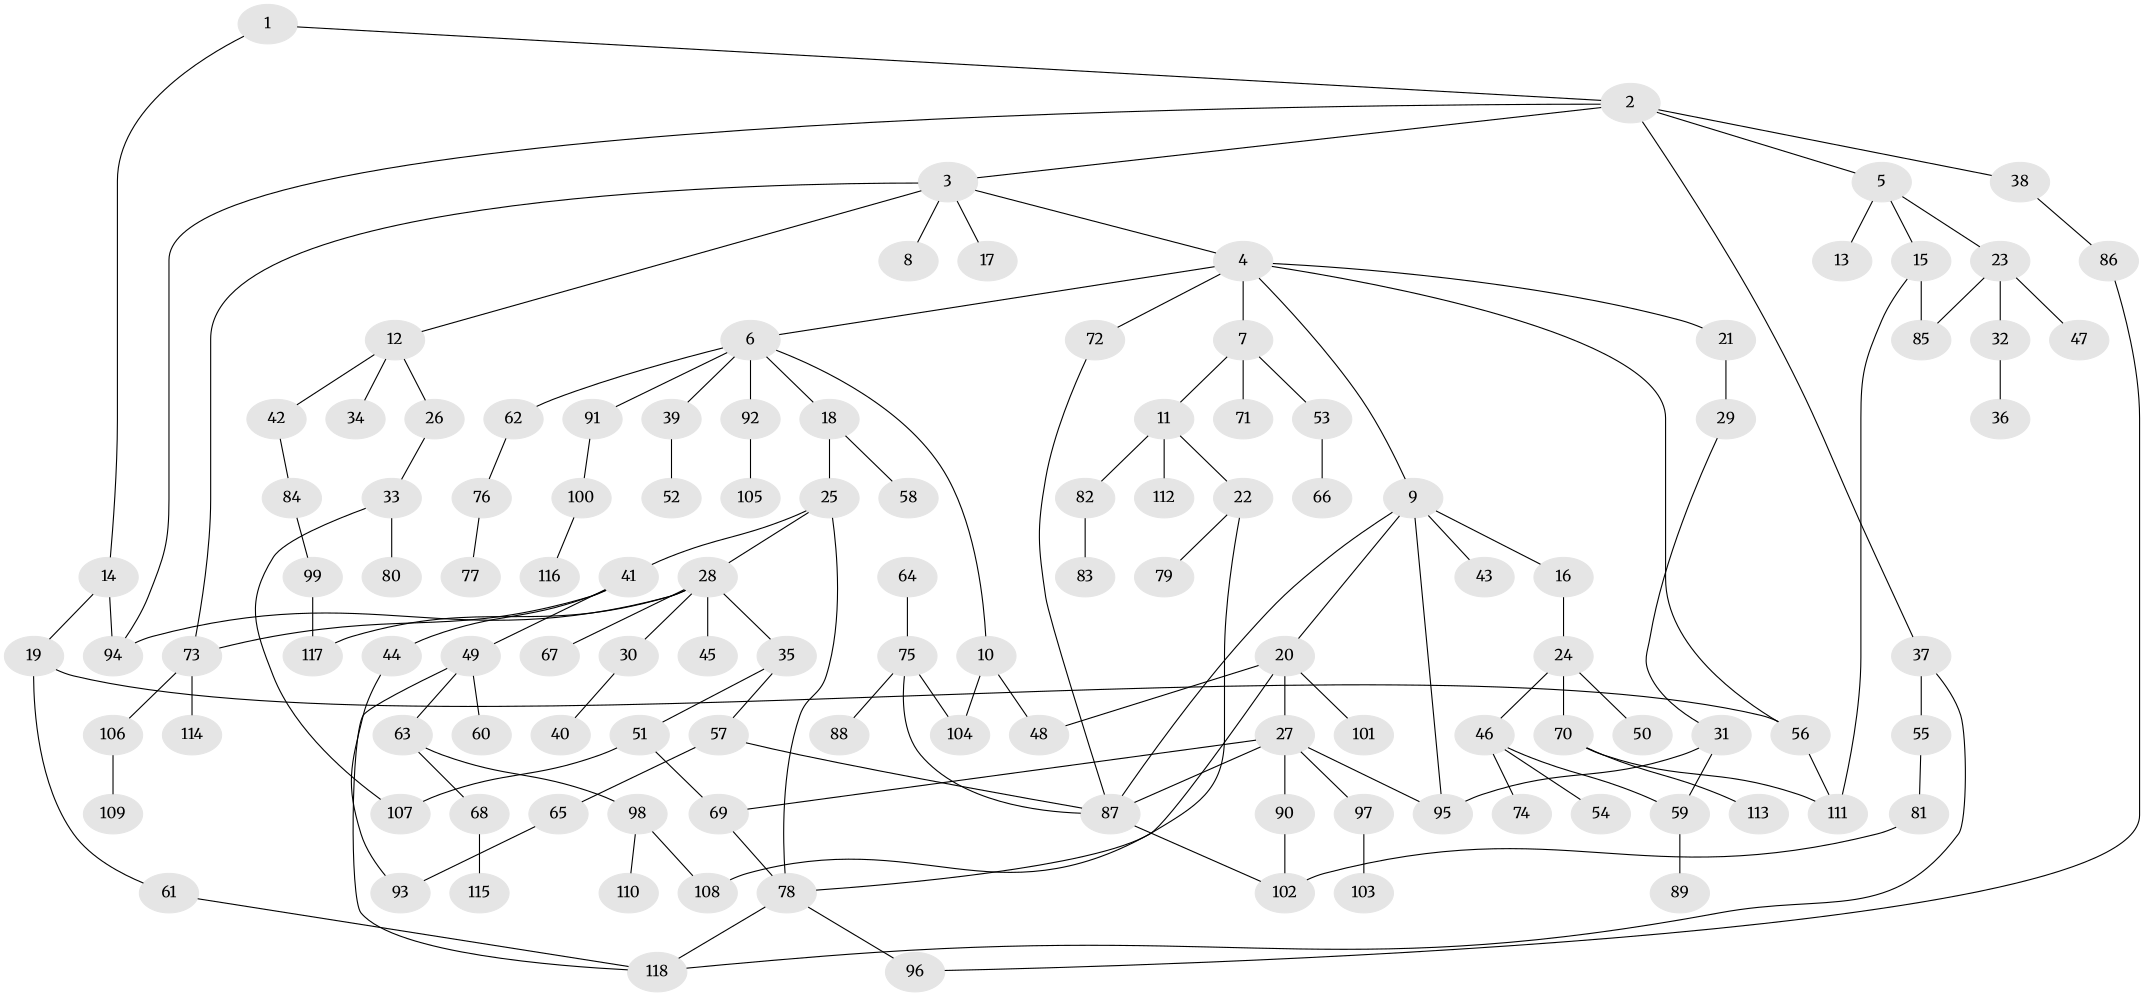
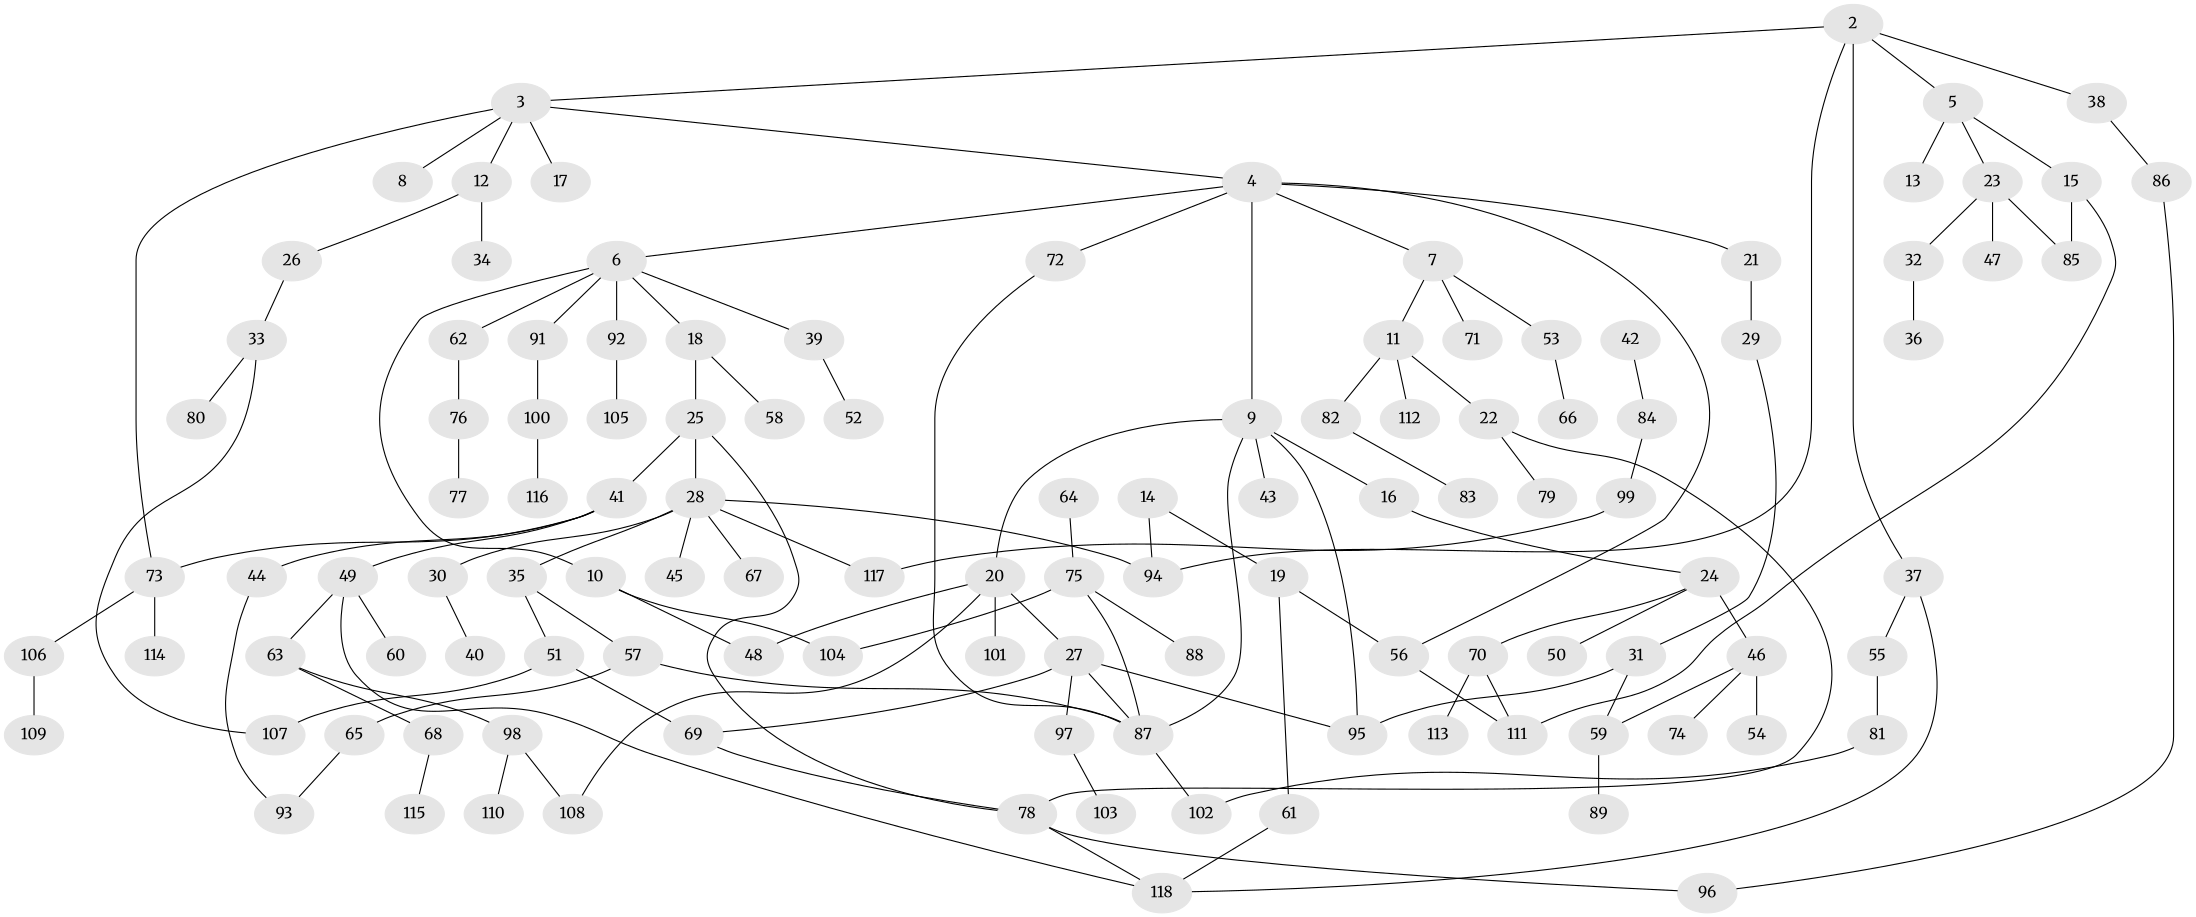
(268, 24) -> none
(336, 380) -> none
(1285, 814) -> none
